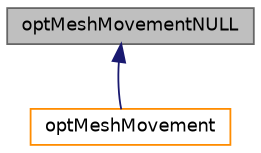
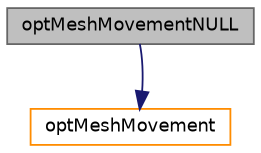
(119, 86) -> (142, 68)
